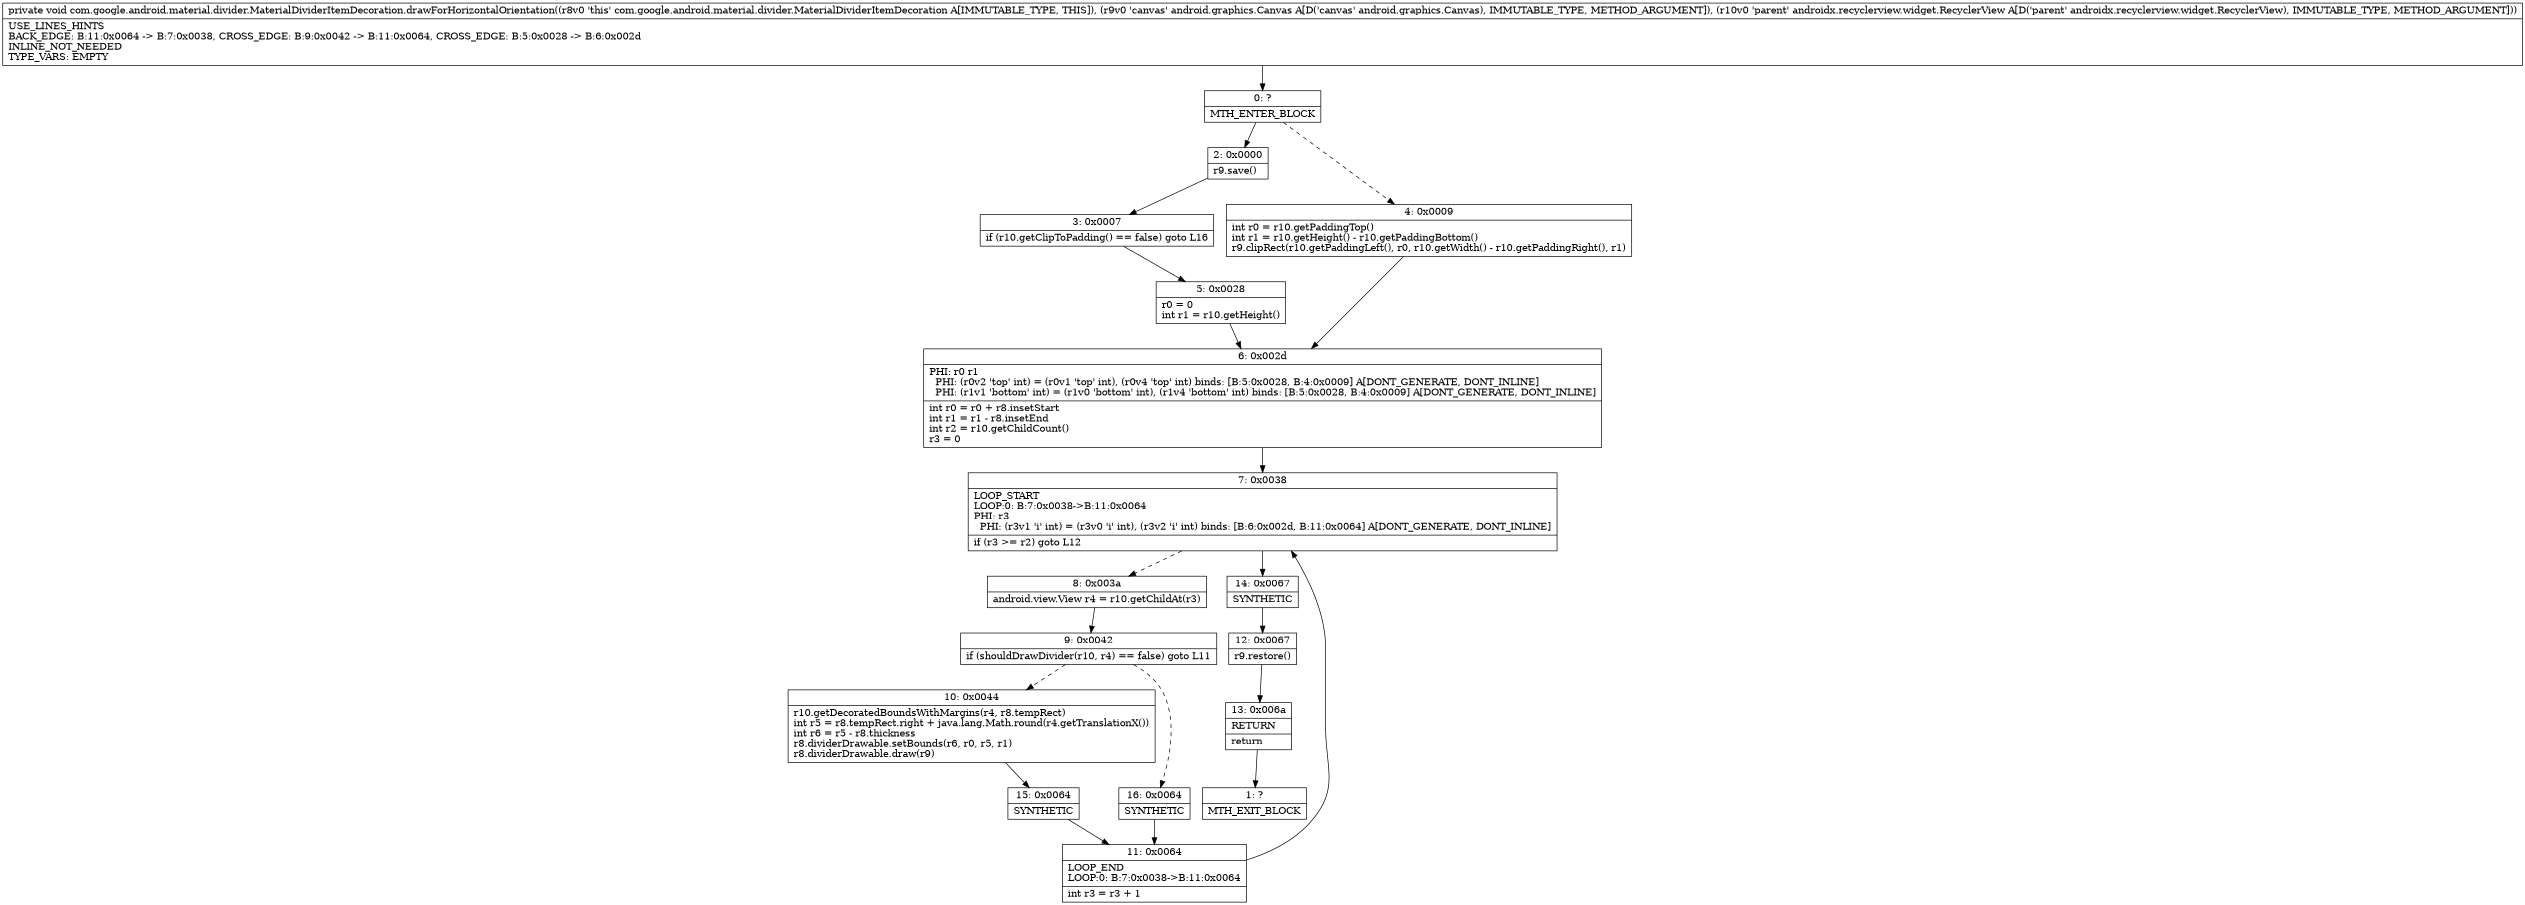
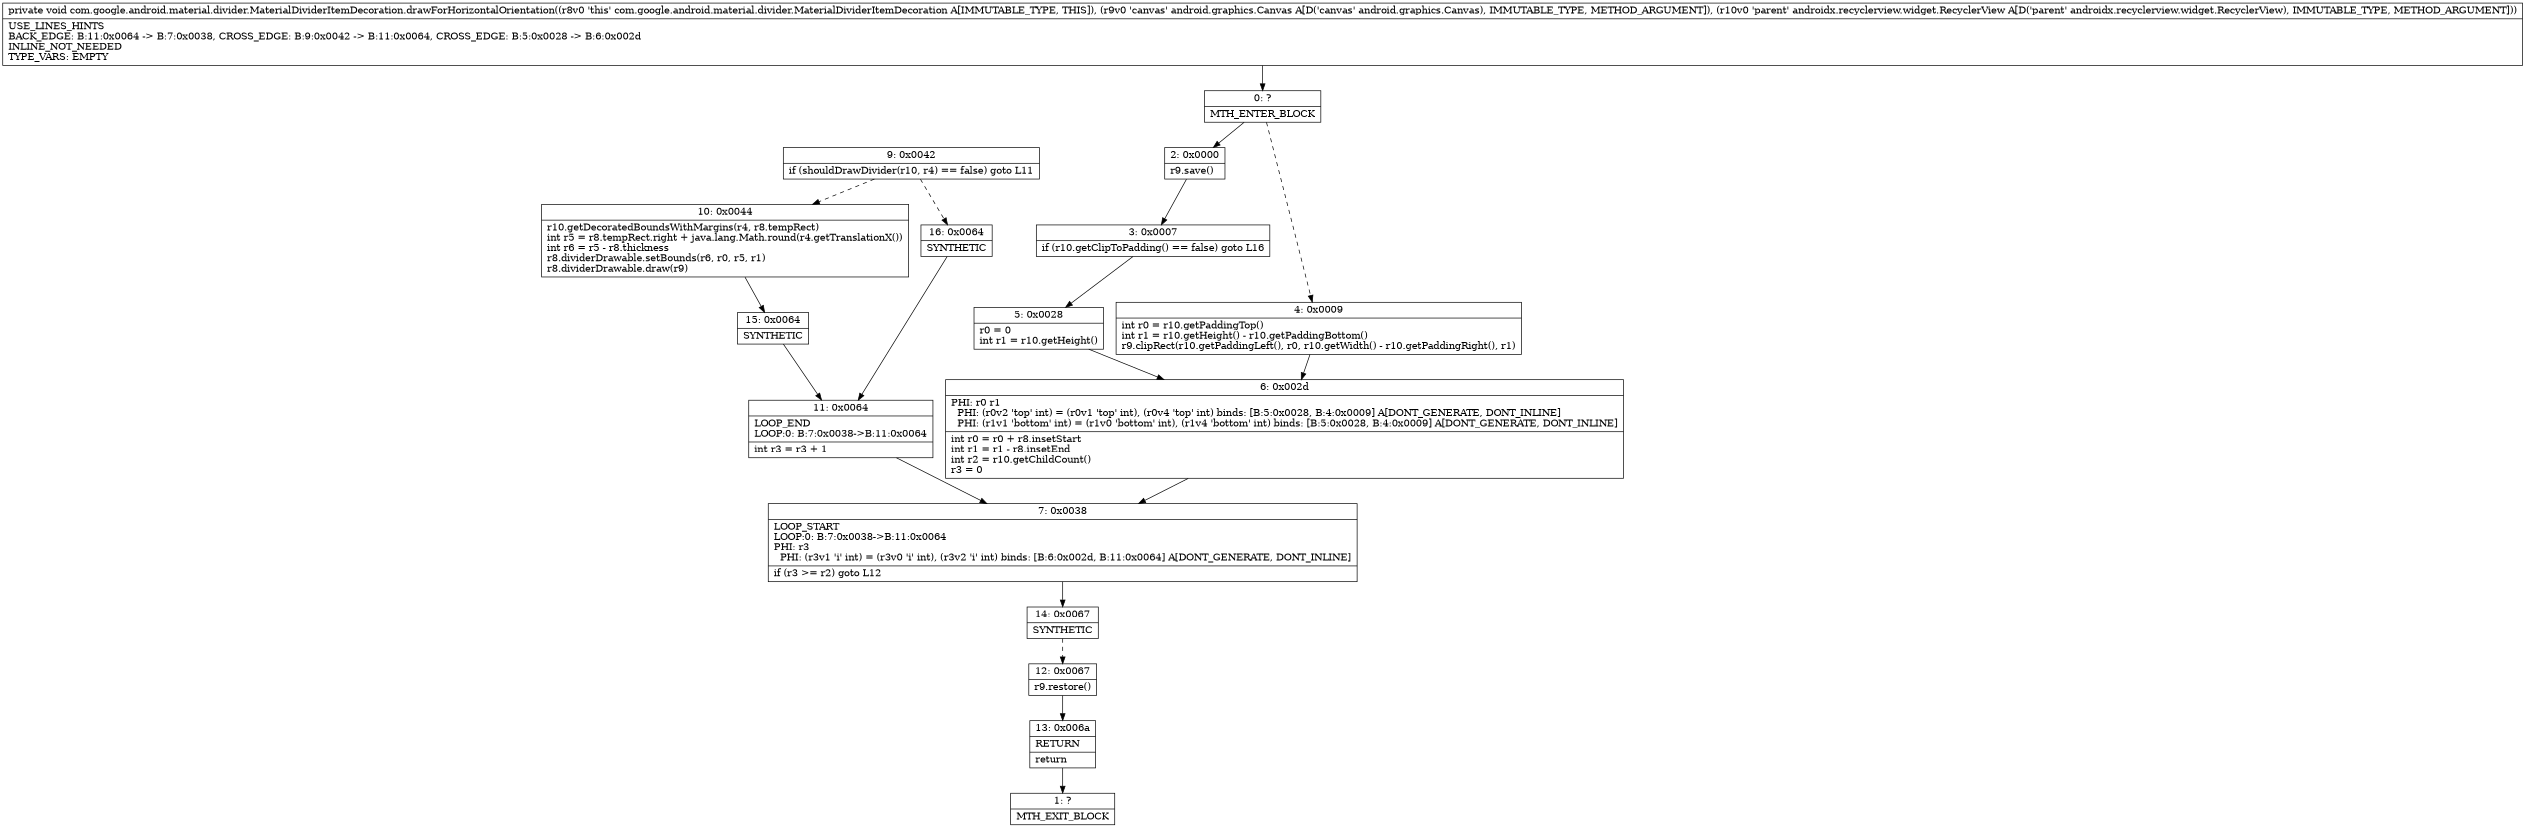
(1097, 592) -> none
(1263, 617) -> (1063, 648)
